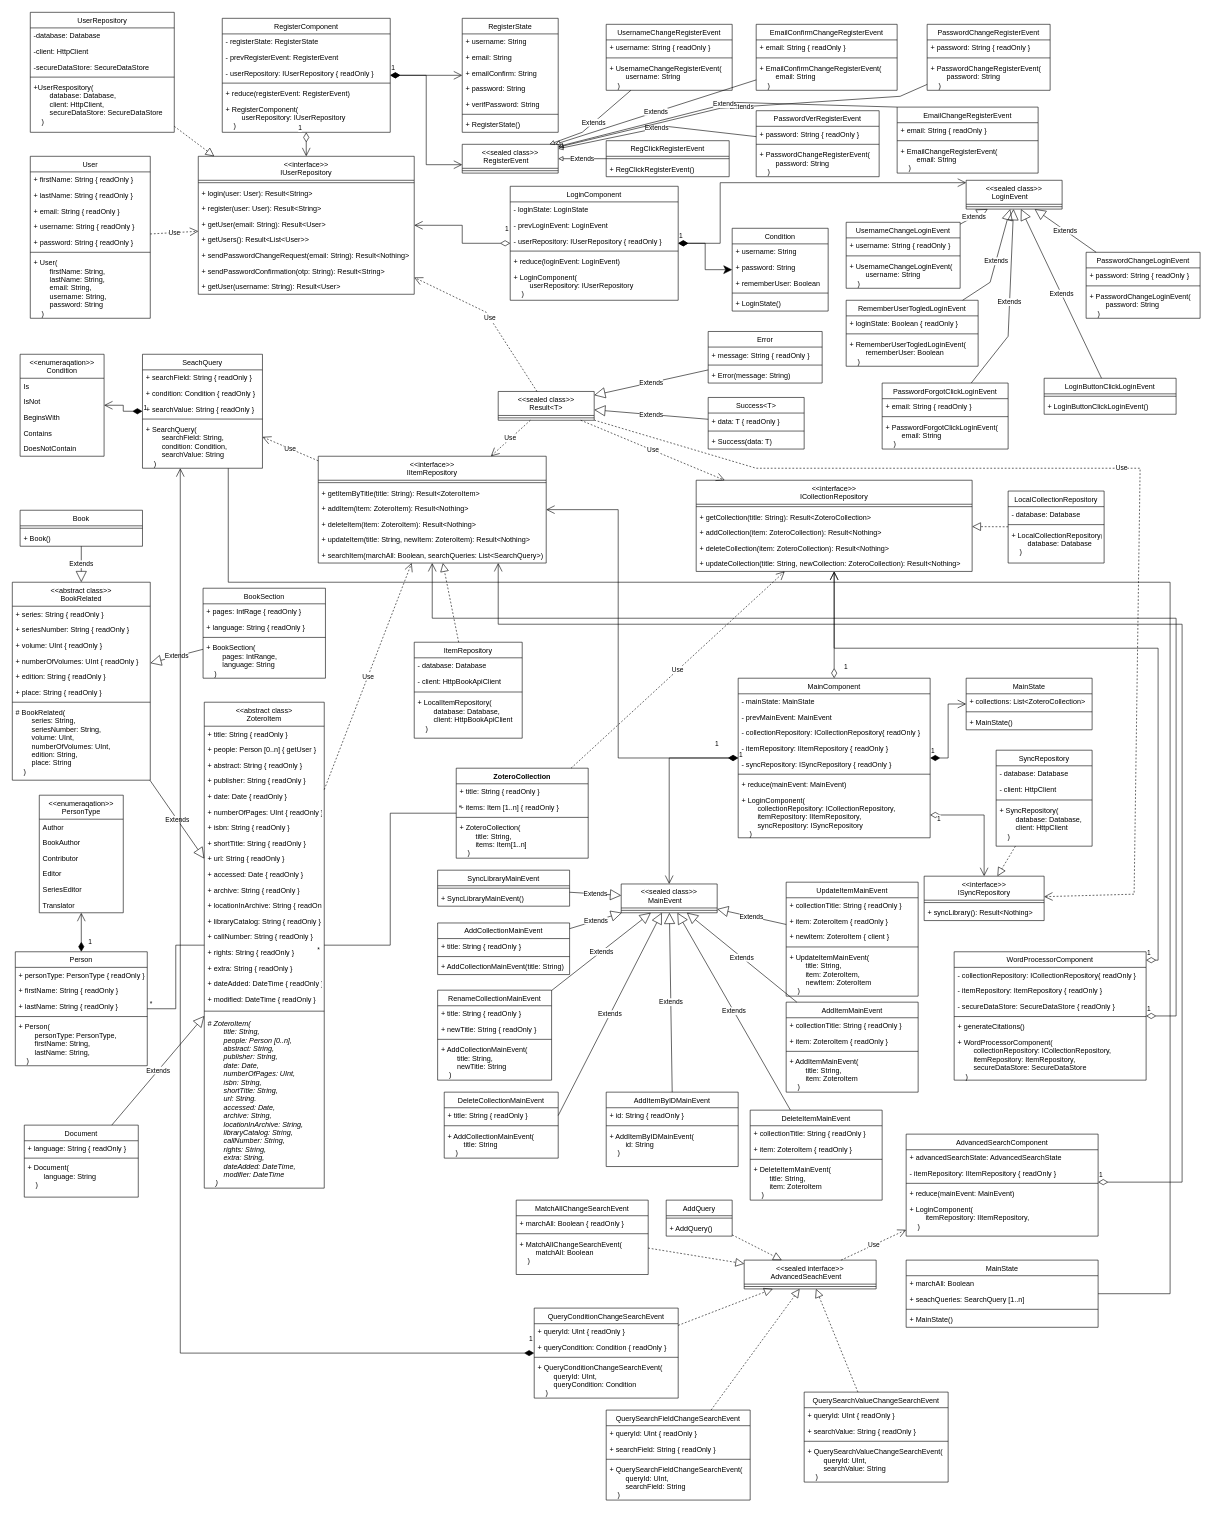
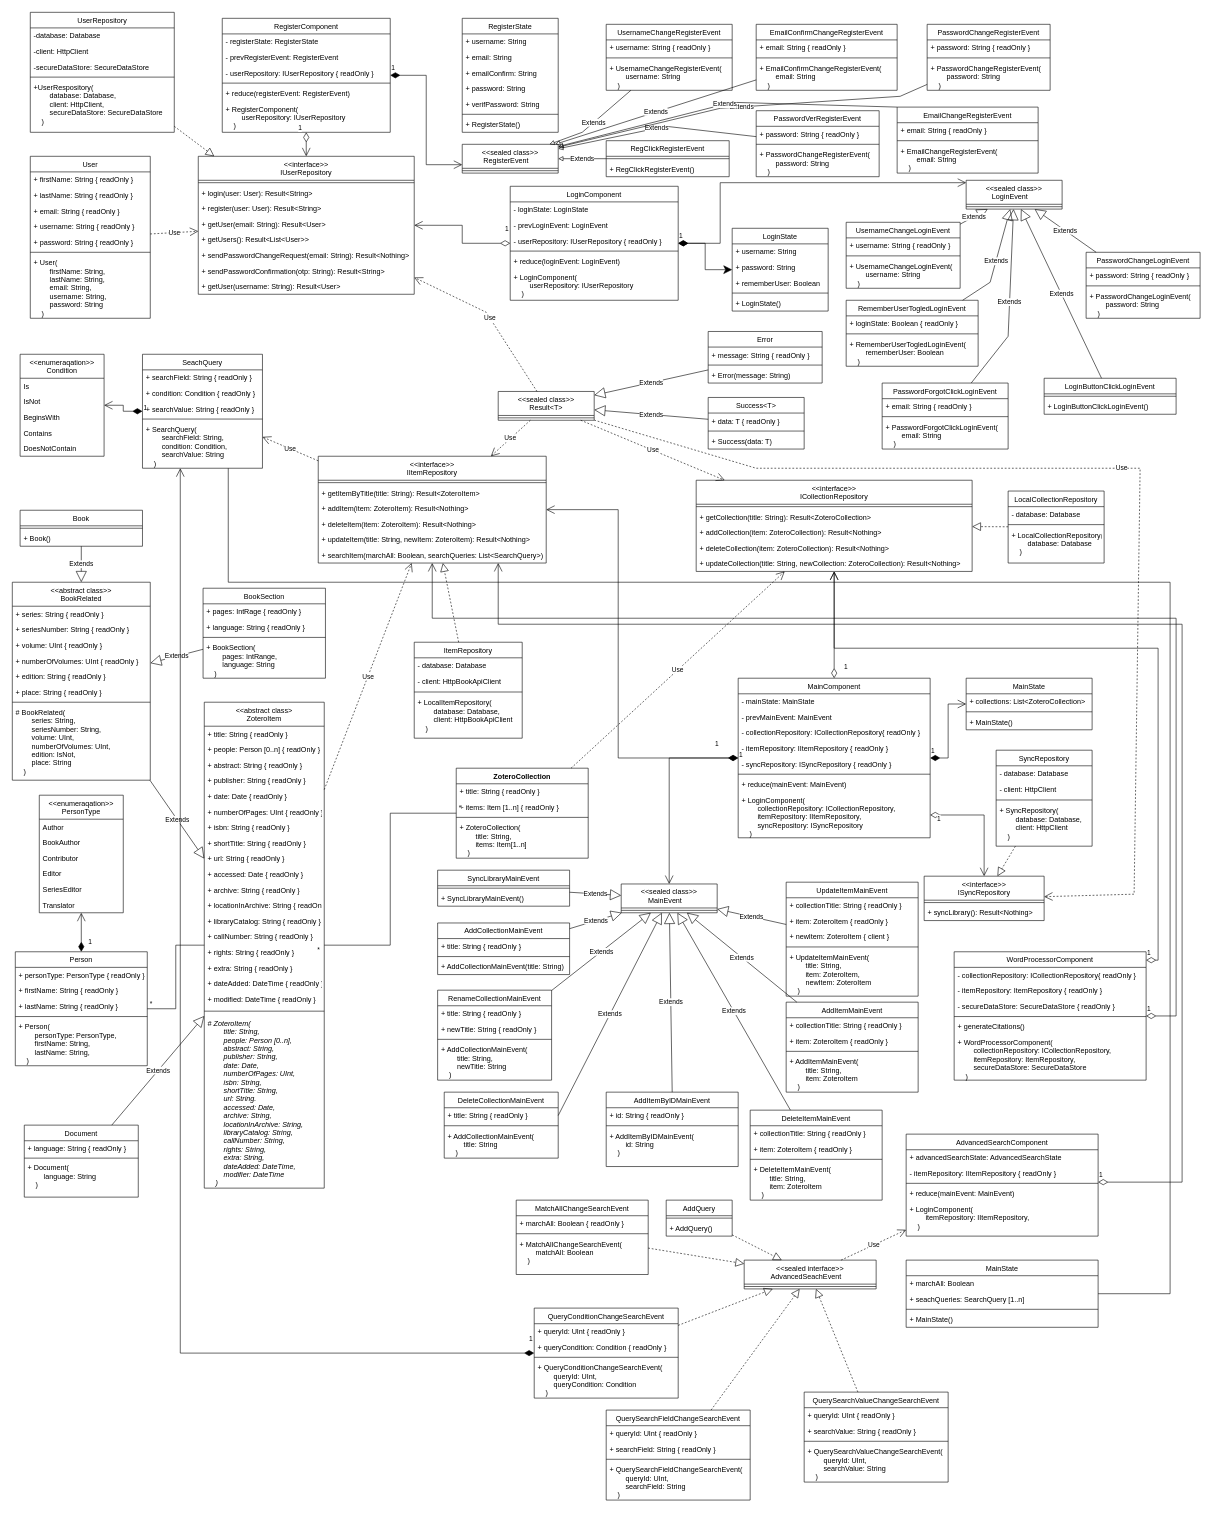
(444, 75) -> none
(780, 236) -> (780, 236)
(42, 713) -> (42, 713)
(269, 750) -> (270, 750)
